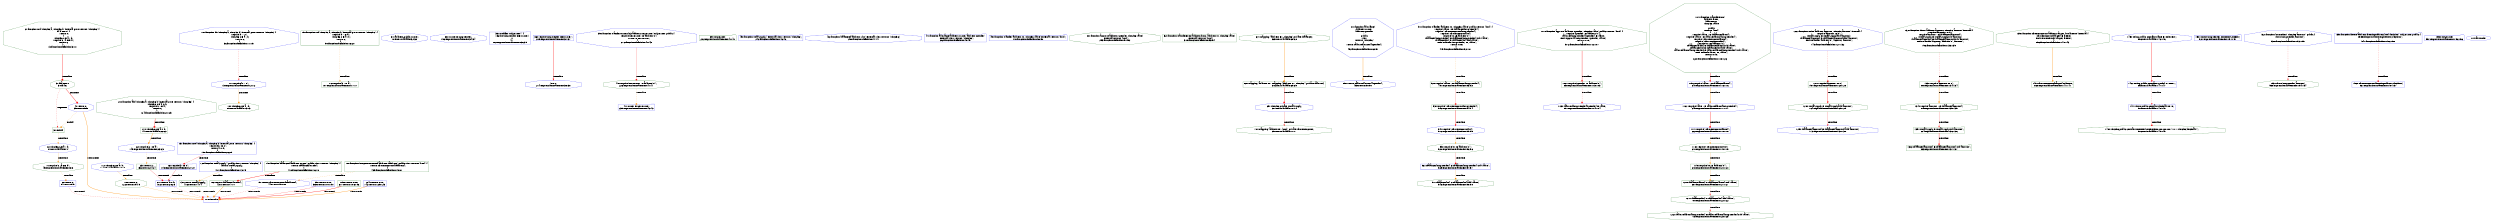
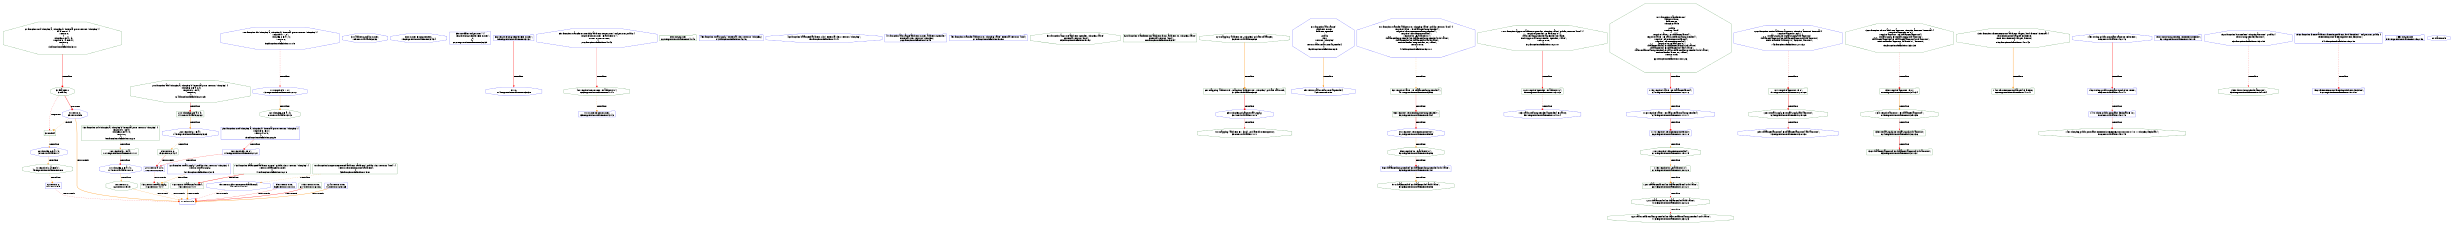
(244, 93) -> (285, 106)
none -> (120, 159)
(187, 192) -> (154, 177)
